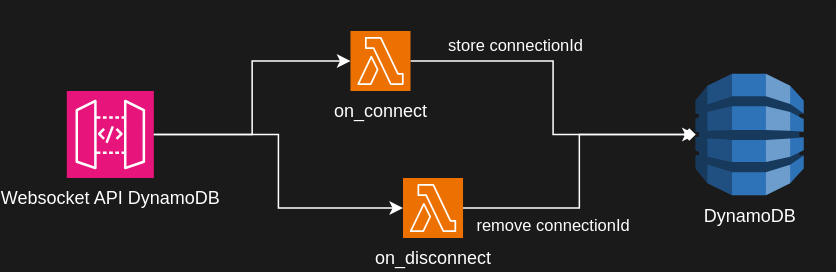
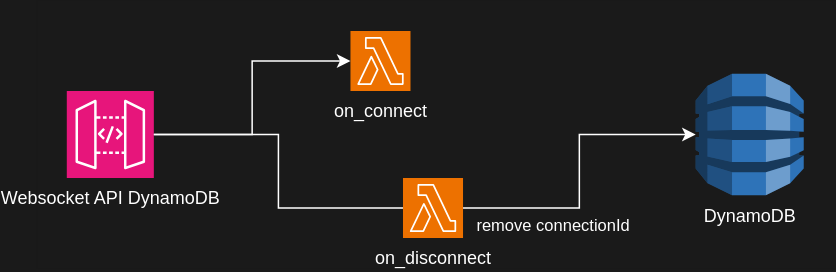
(530, 61) -> none
(579, 137) -> (686, 134)
(391, 208) -> (396, 208)
